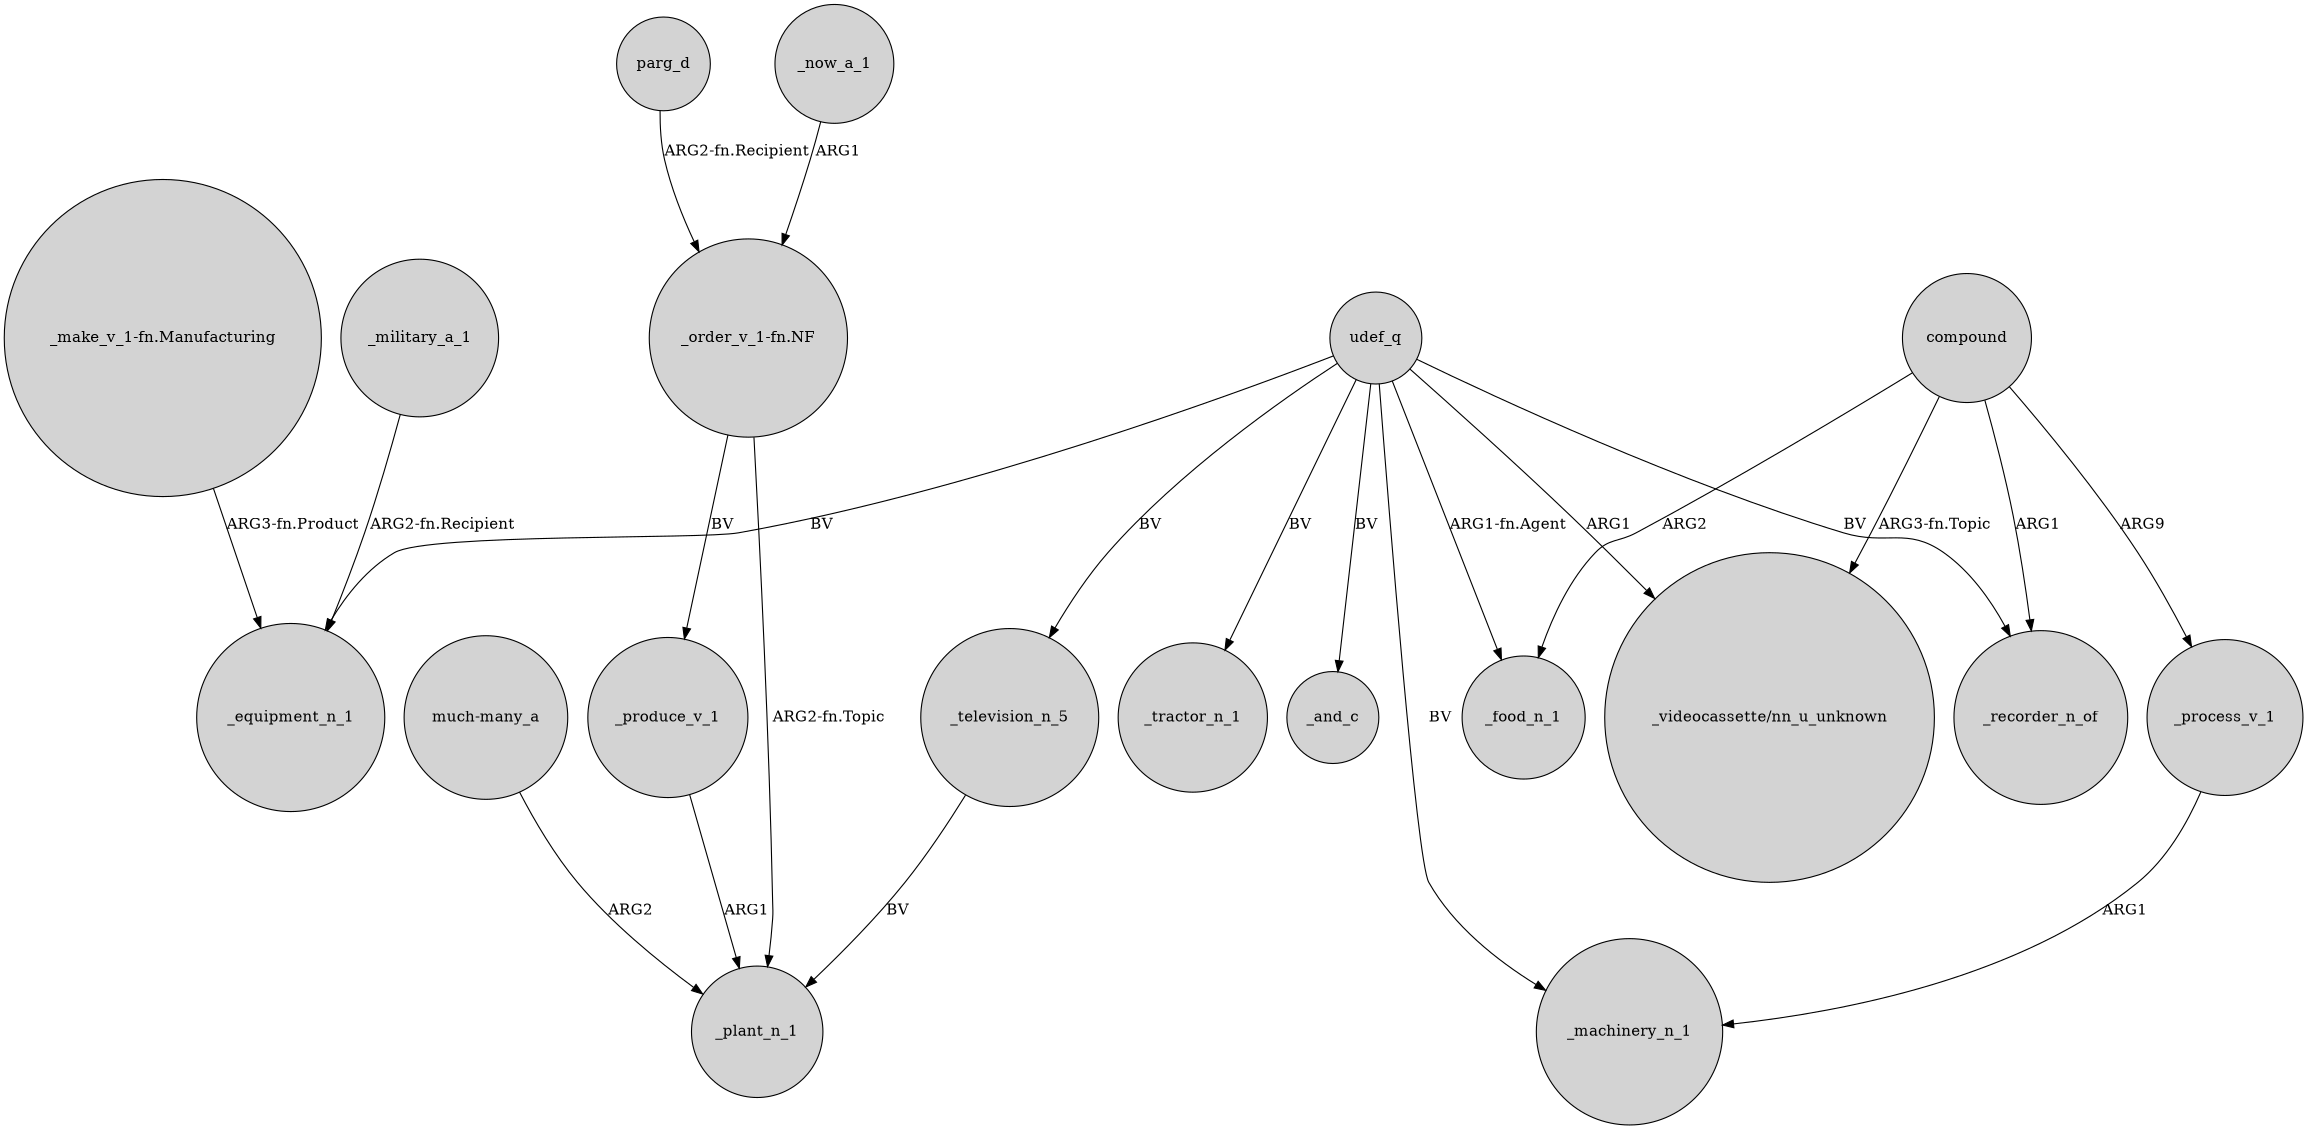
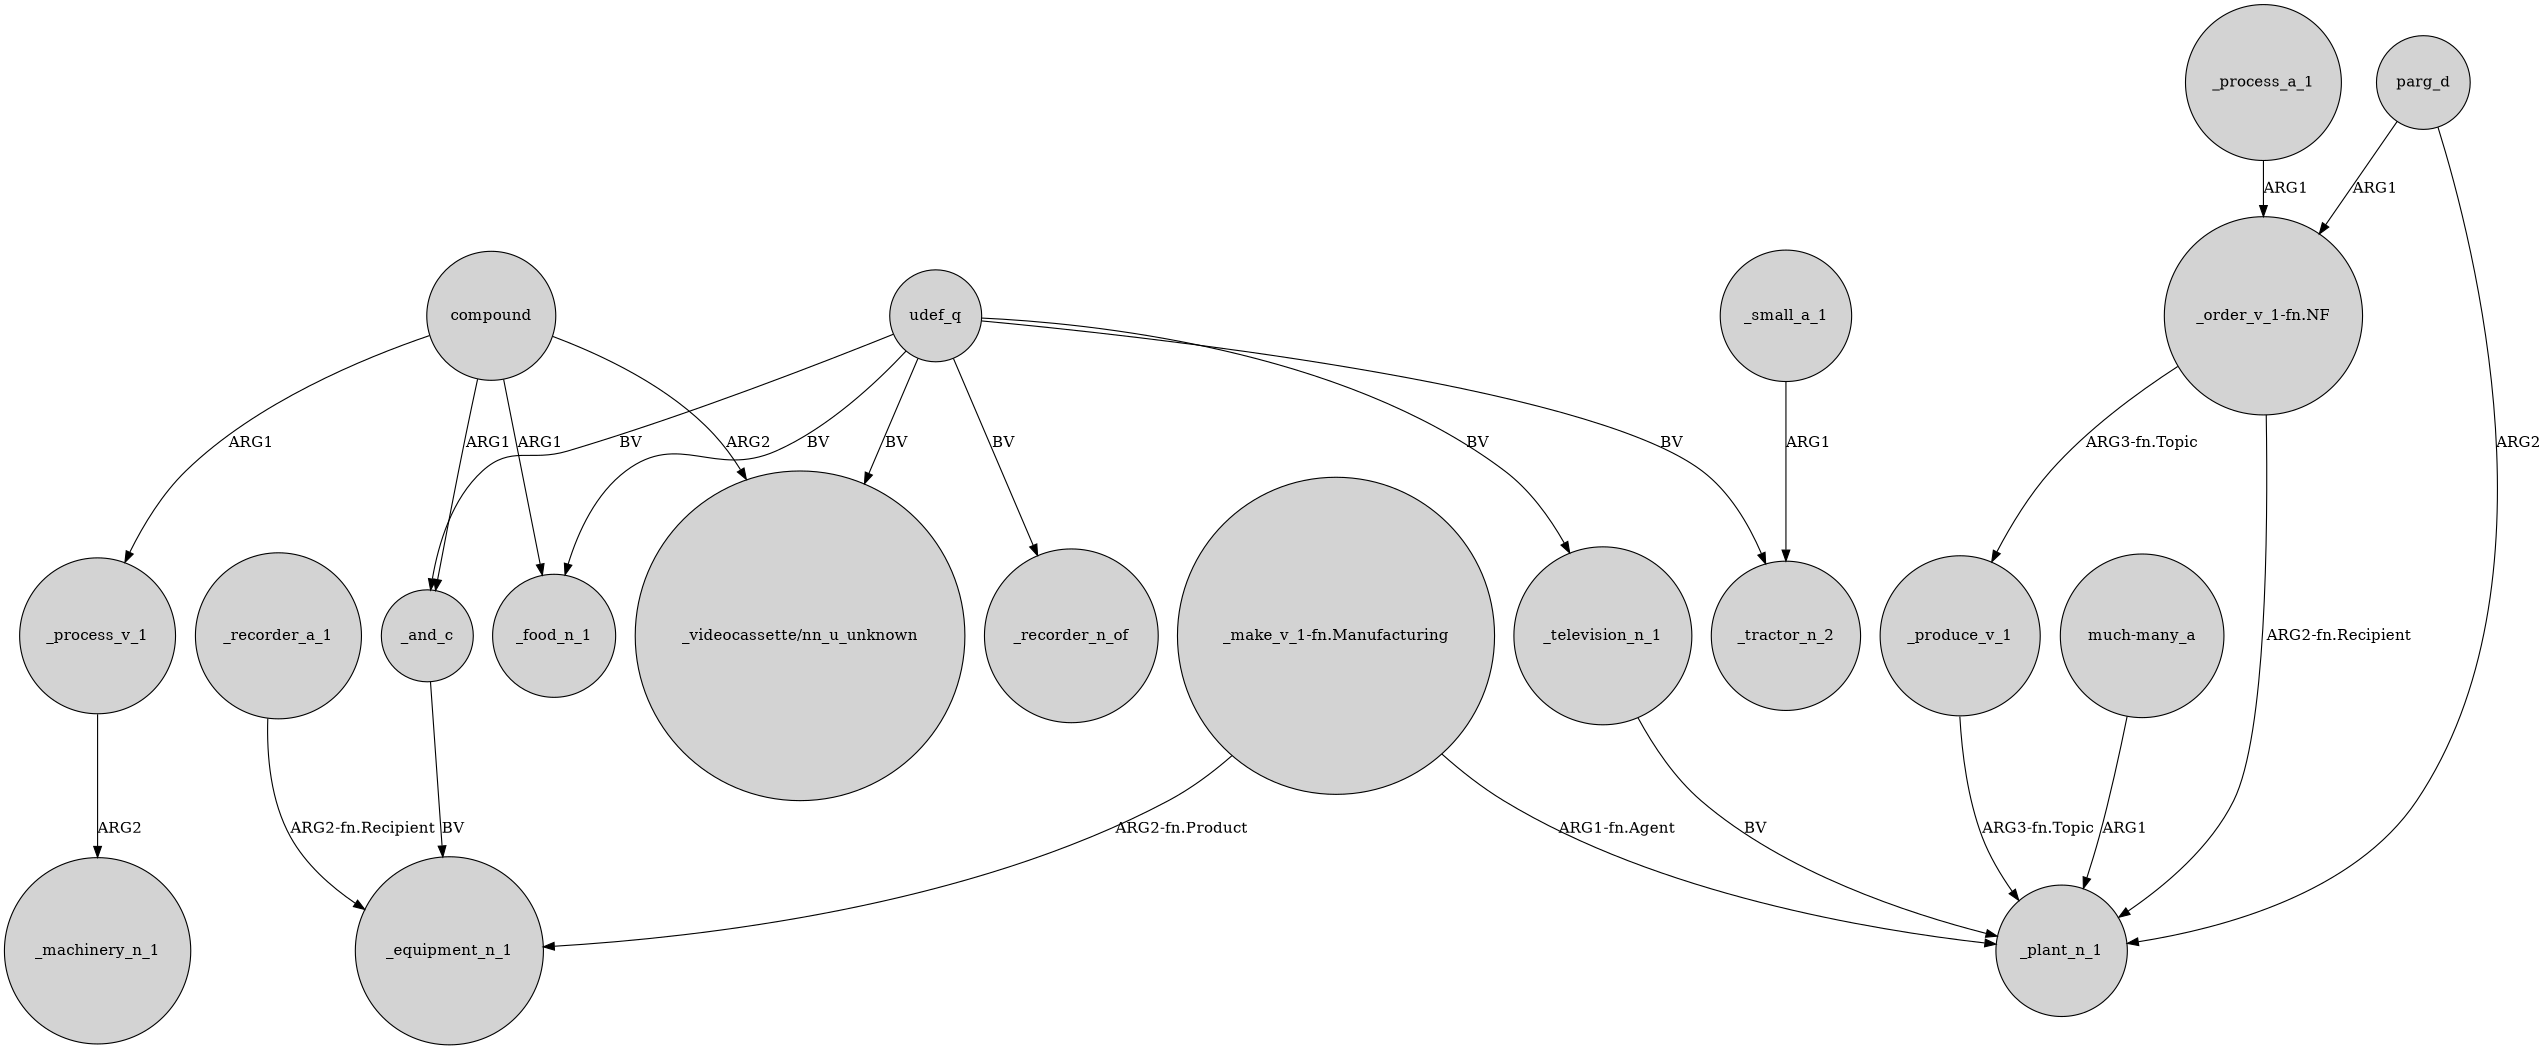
(834, 64) -> (2263, 83)
(737, 151) -> (2375, 189)
none -> (1786, 316)
(420, 338) -> (278, 636)
(2012, 509) -> (457, 479)
(828, 515) -> (436, 764)
(293, 525) -> (1182, 829)
(722, 525) -> (2142, 443)
(1508, 525) -> (818, 443)
(1609, 525) -> (897, 443)
(1685, 525) -> (540, 443)
(1935, 525) -> (749, 443)
(2143, 525) -> (251, 443)
none -> (2485, 628)
(1406, 708) -> none
(829, 718) -> (2340, 636)
(1010, 718) -> (1603, 636)
(1193, 718) -> (1786, 636)
none -> (1699, 885)
(631, 910) -> (2125, 829)
(747, 910) -> (2038, 829)
(2125, 910) -> (120, 829)
